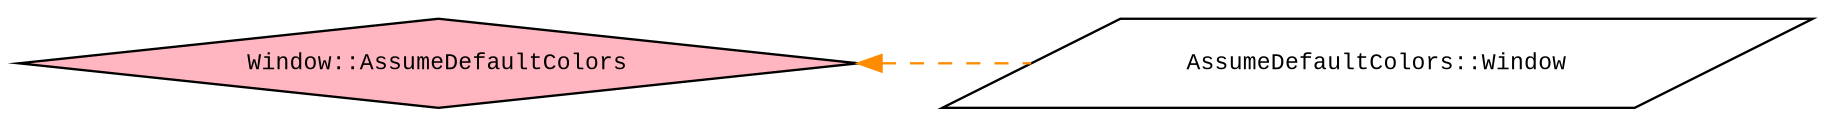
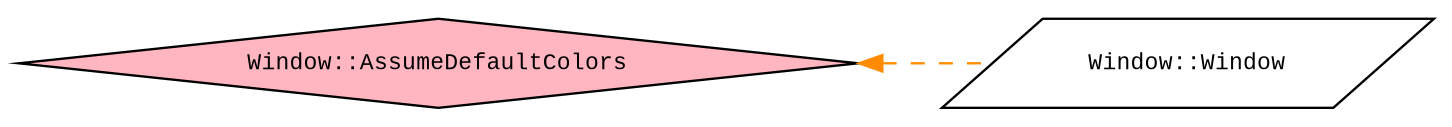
(1378, 63) -> (1188, 63)
